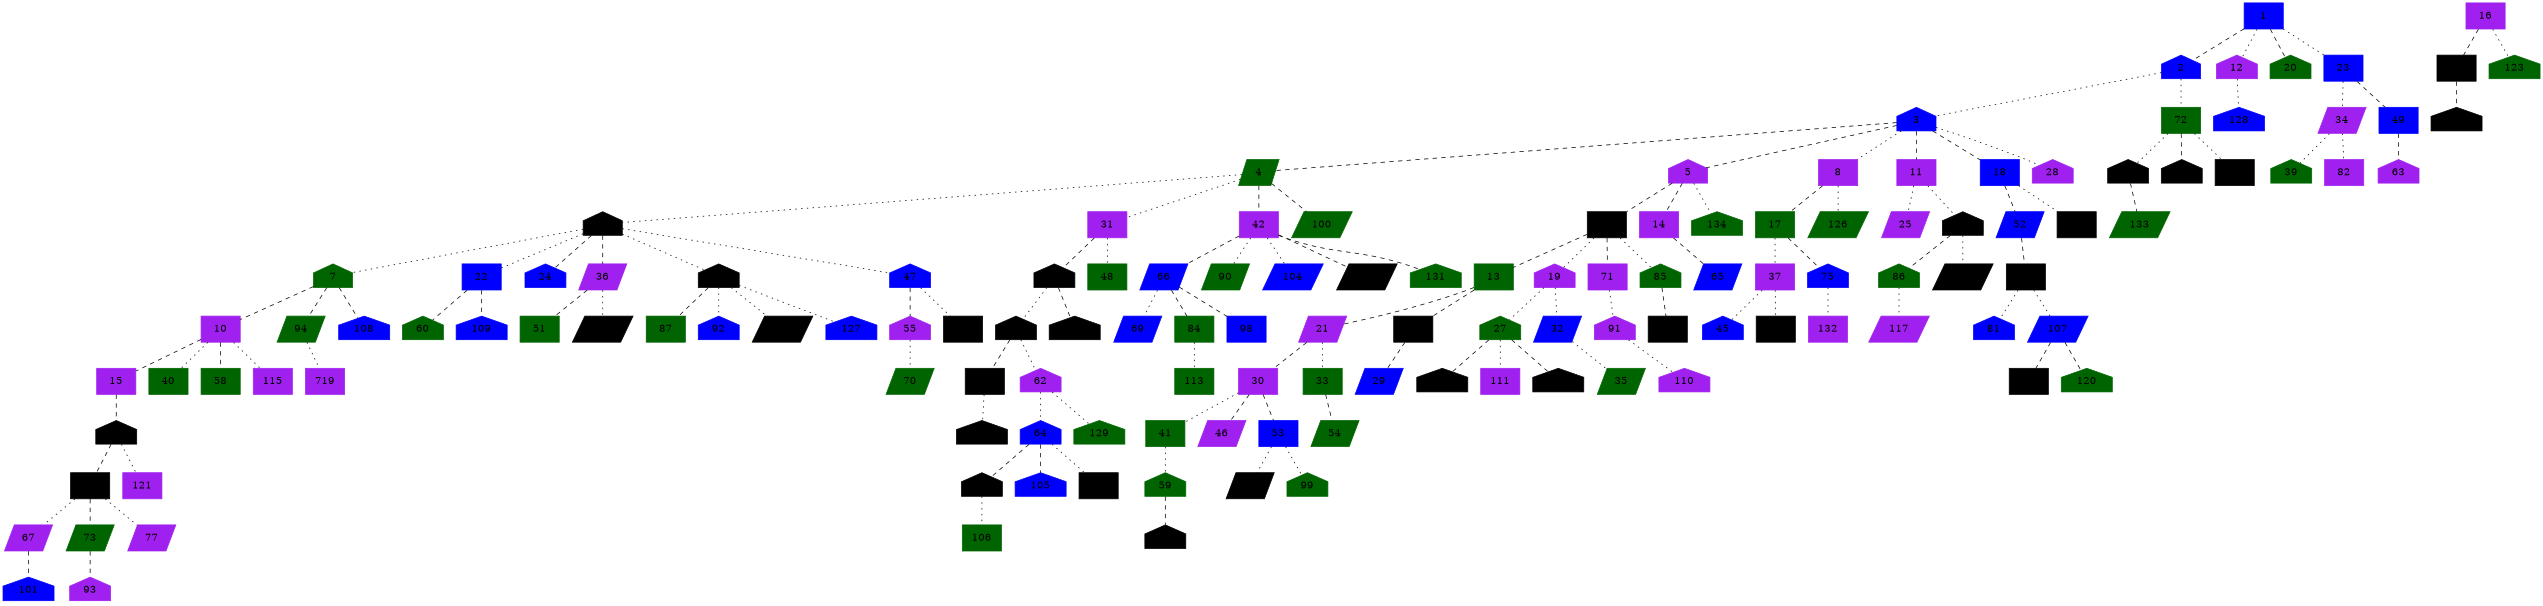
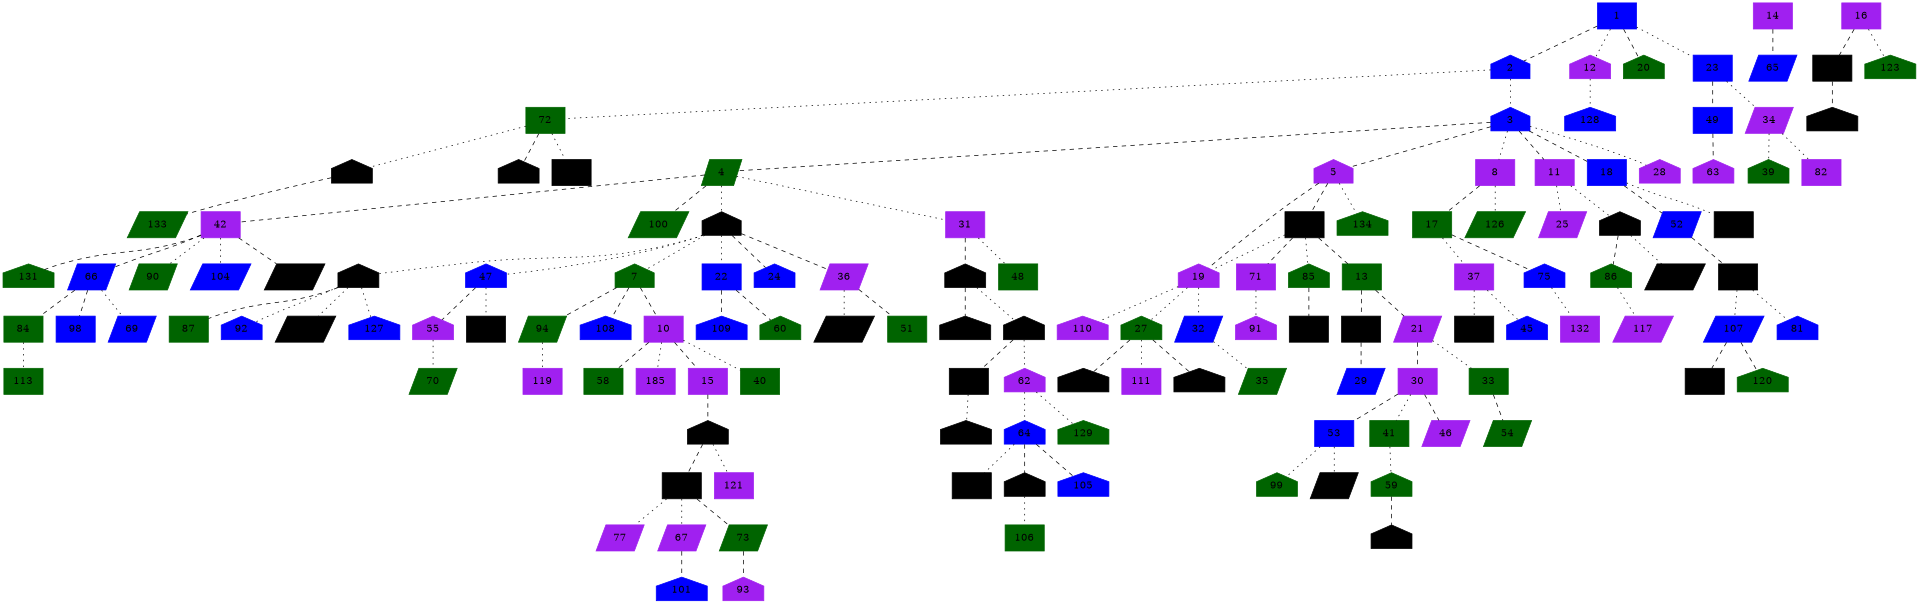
(1674, 197) -> (1262, 224)
(1651, 356) -> (1138, 304)
(273, 381) -> (656, 381)
(325, 381) -> (543, 381)
